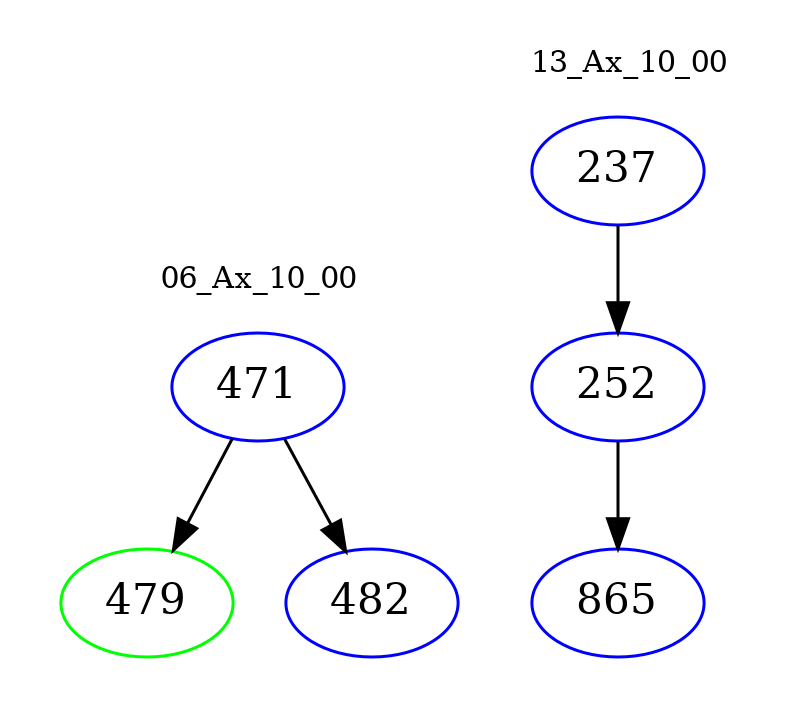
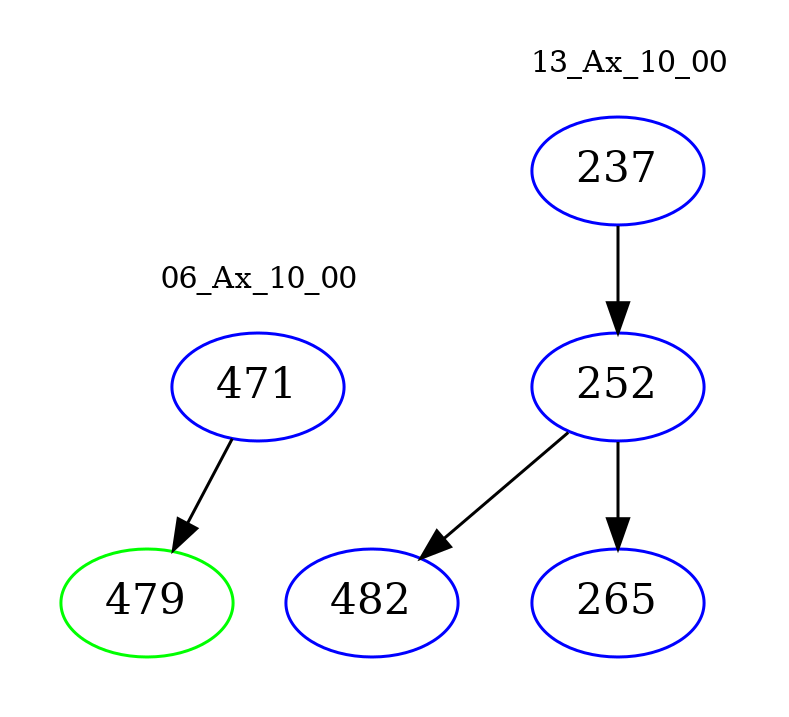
(308, 482) -> (528, 467)
(618, 603) -> (618, 603)
